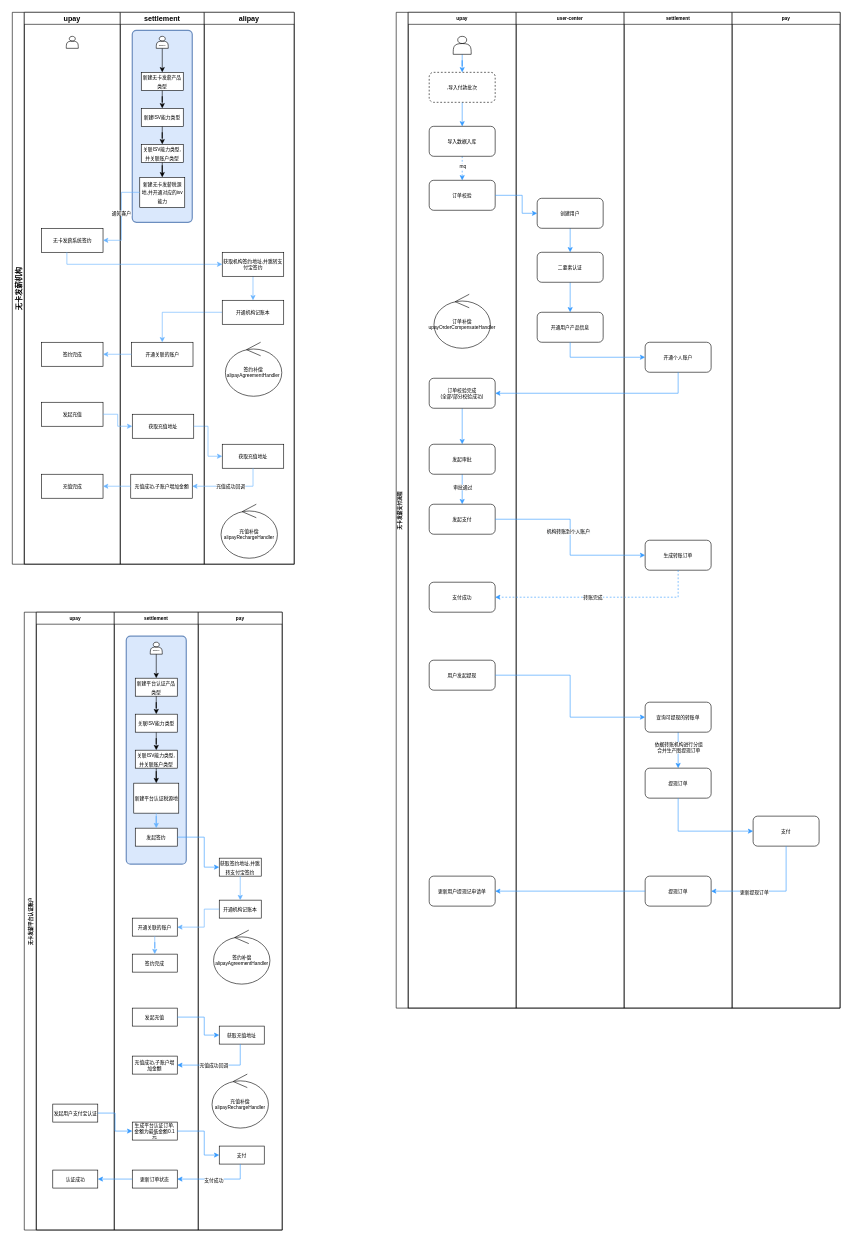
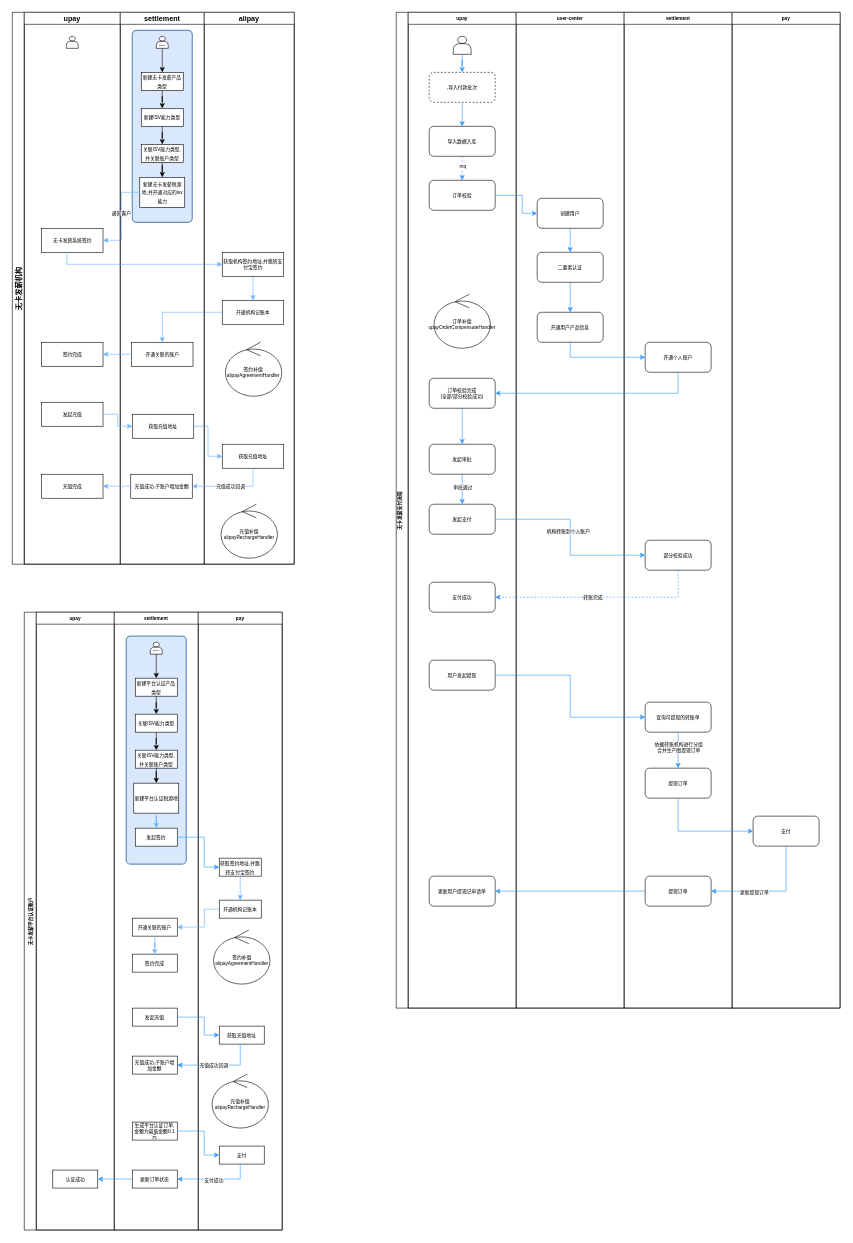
(678, 555) -> (678, 555)
(75, 1113) -> none
(126, 1131) -> none
